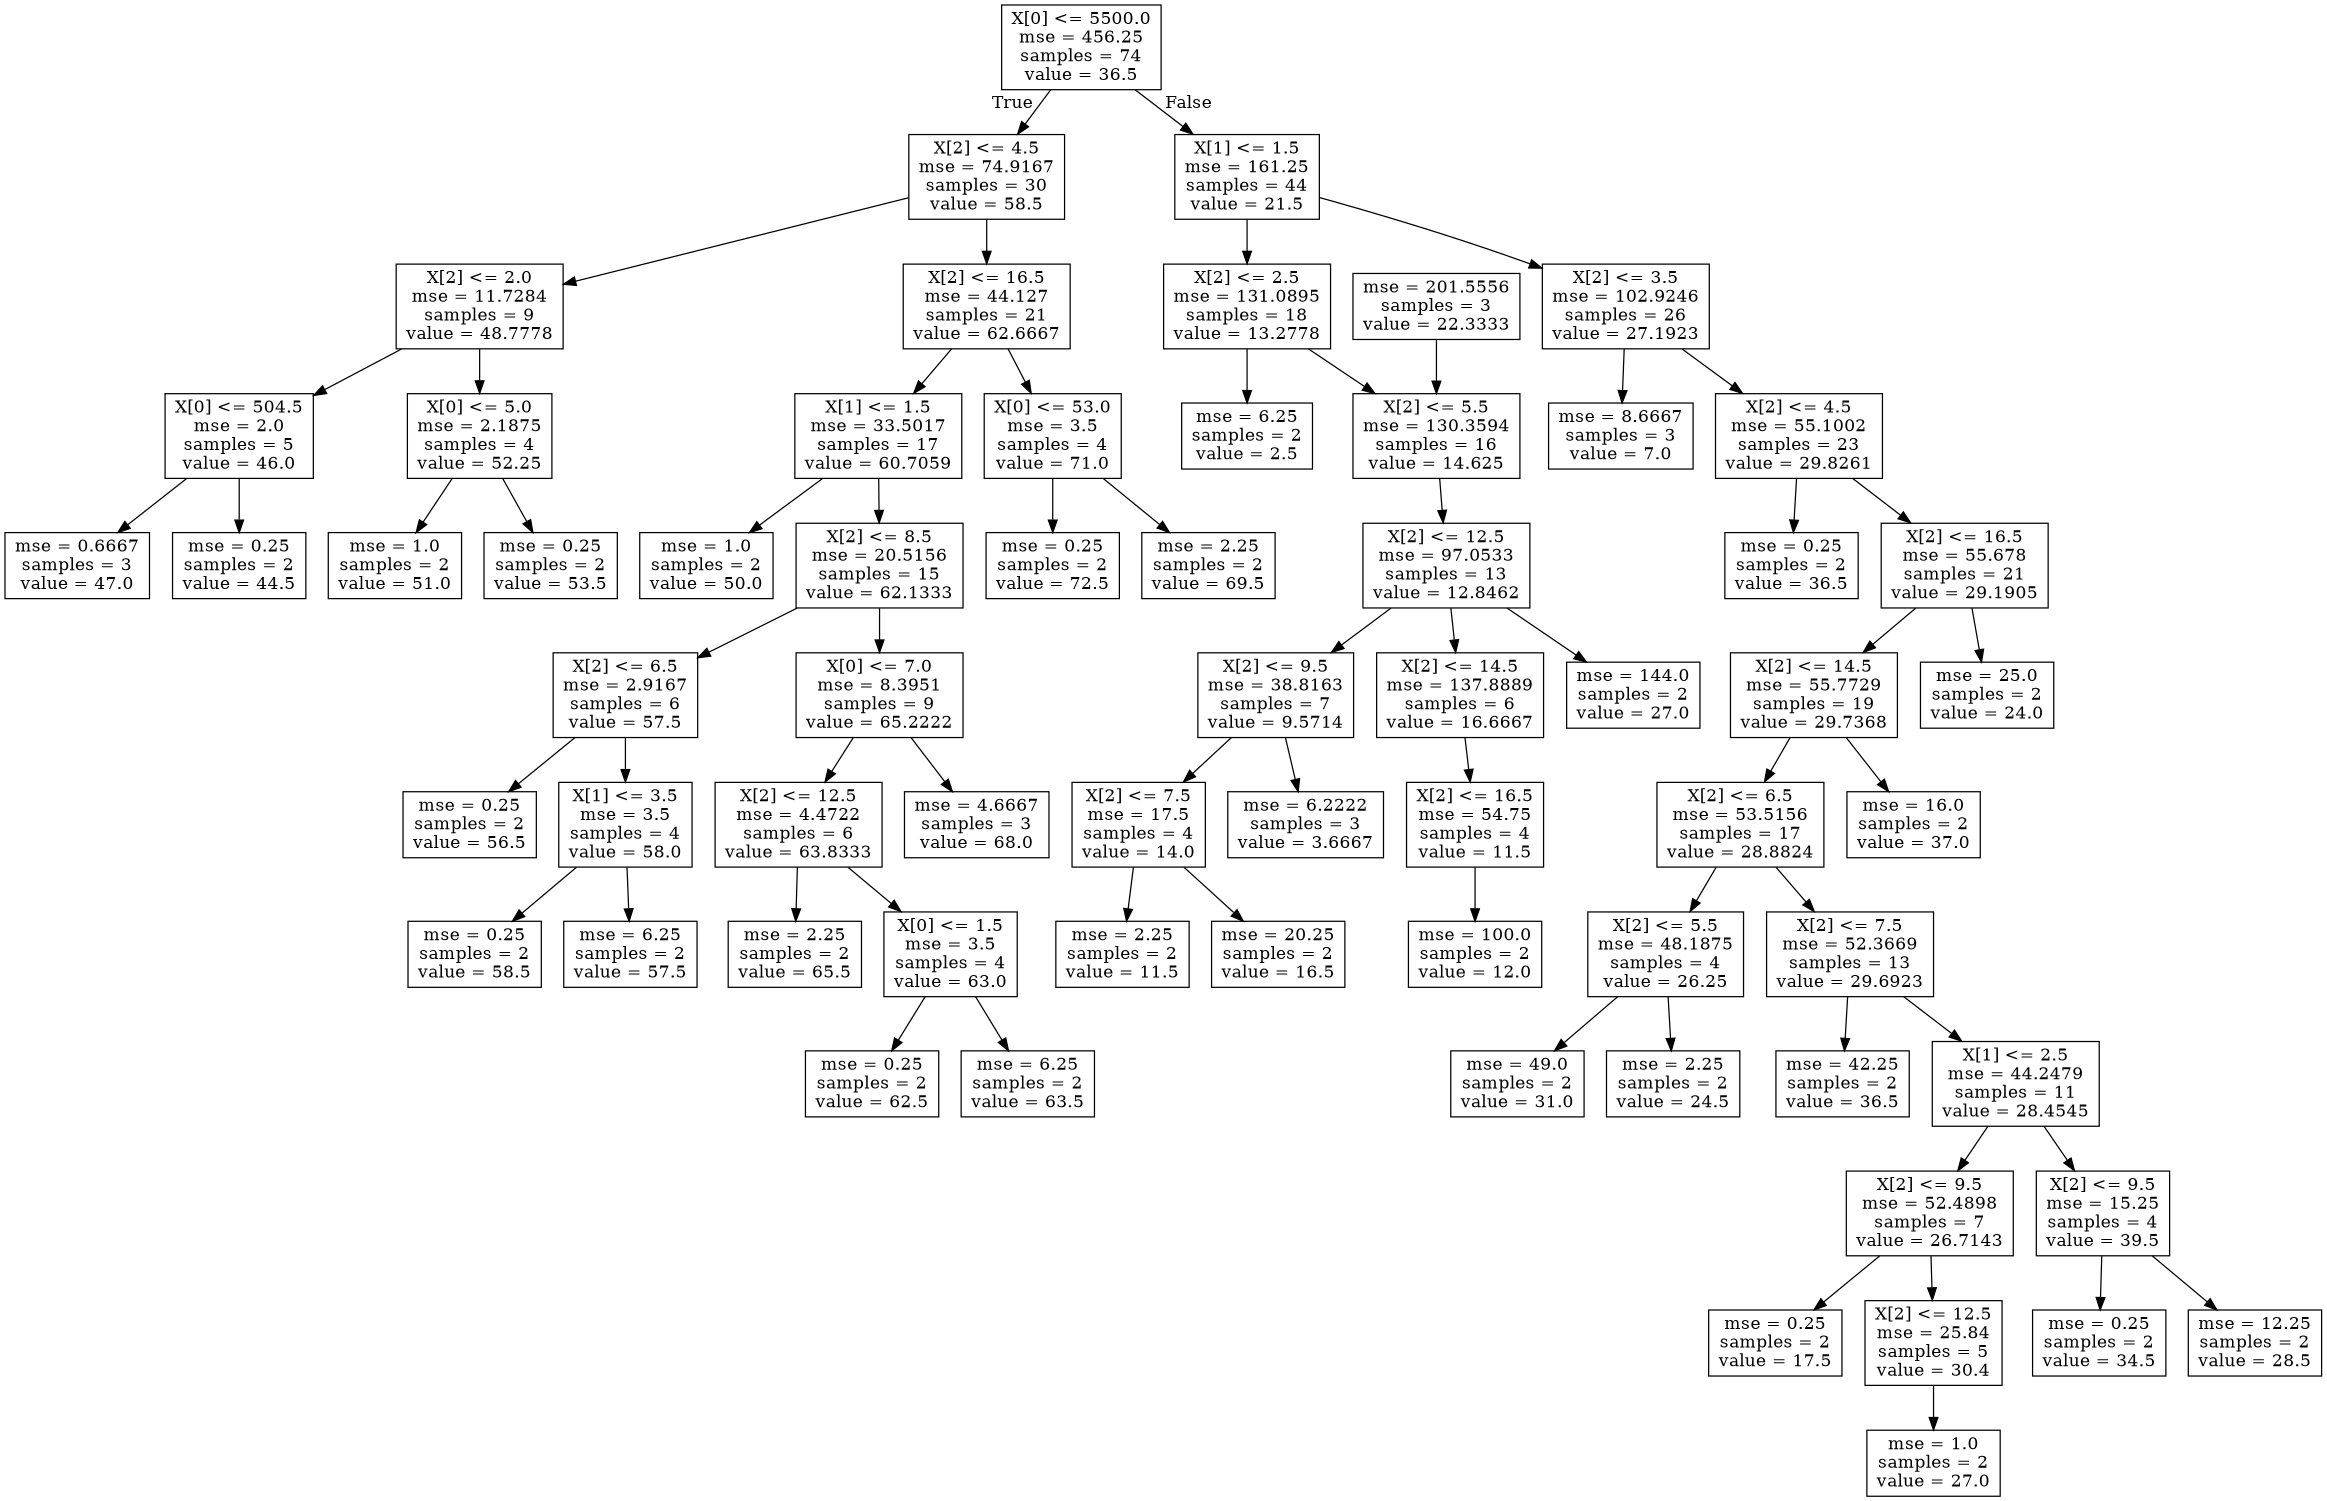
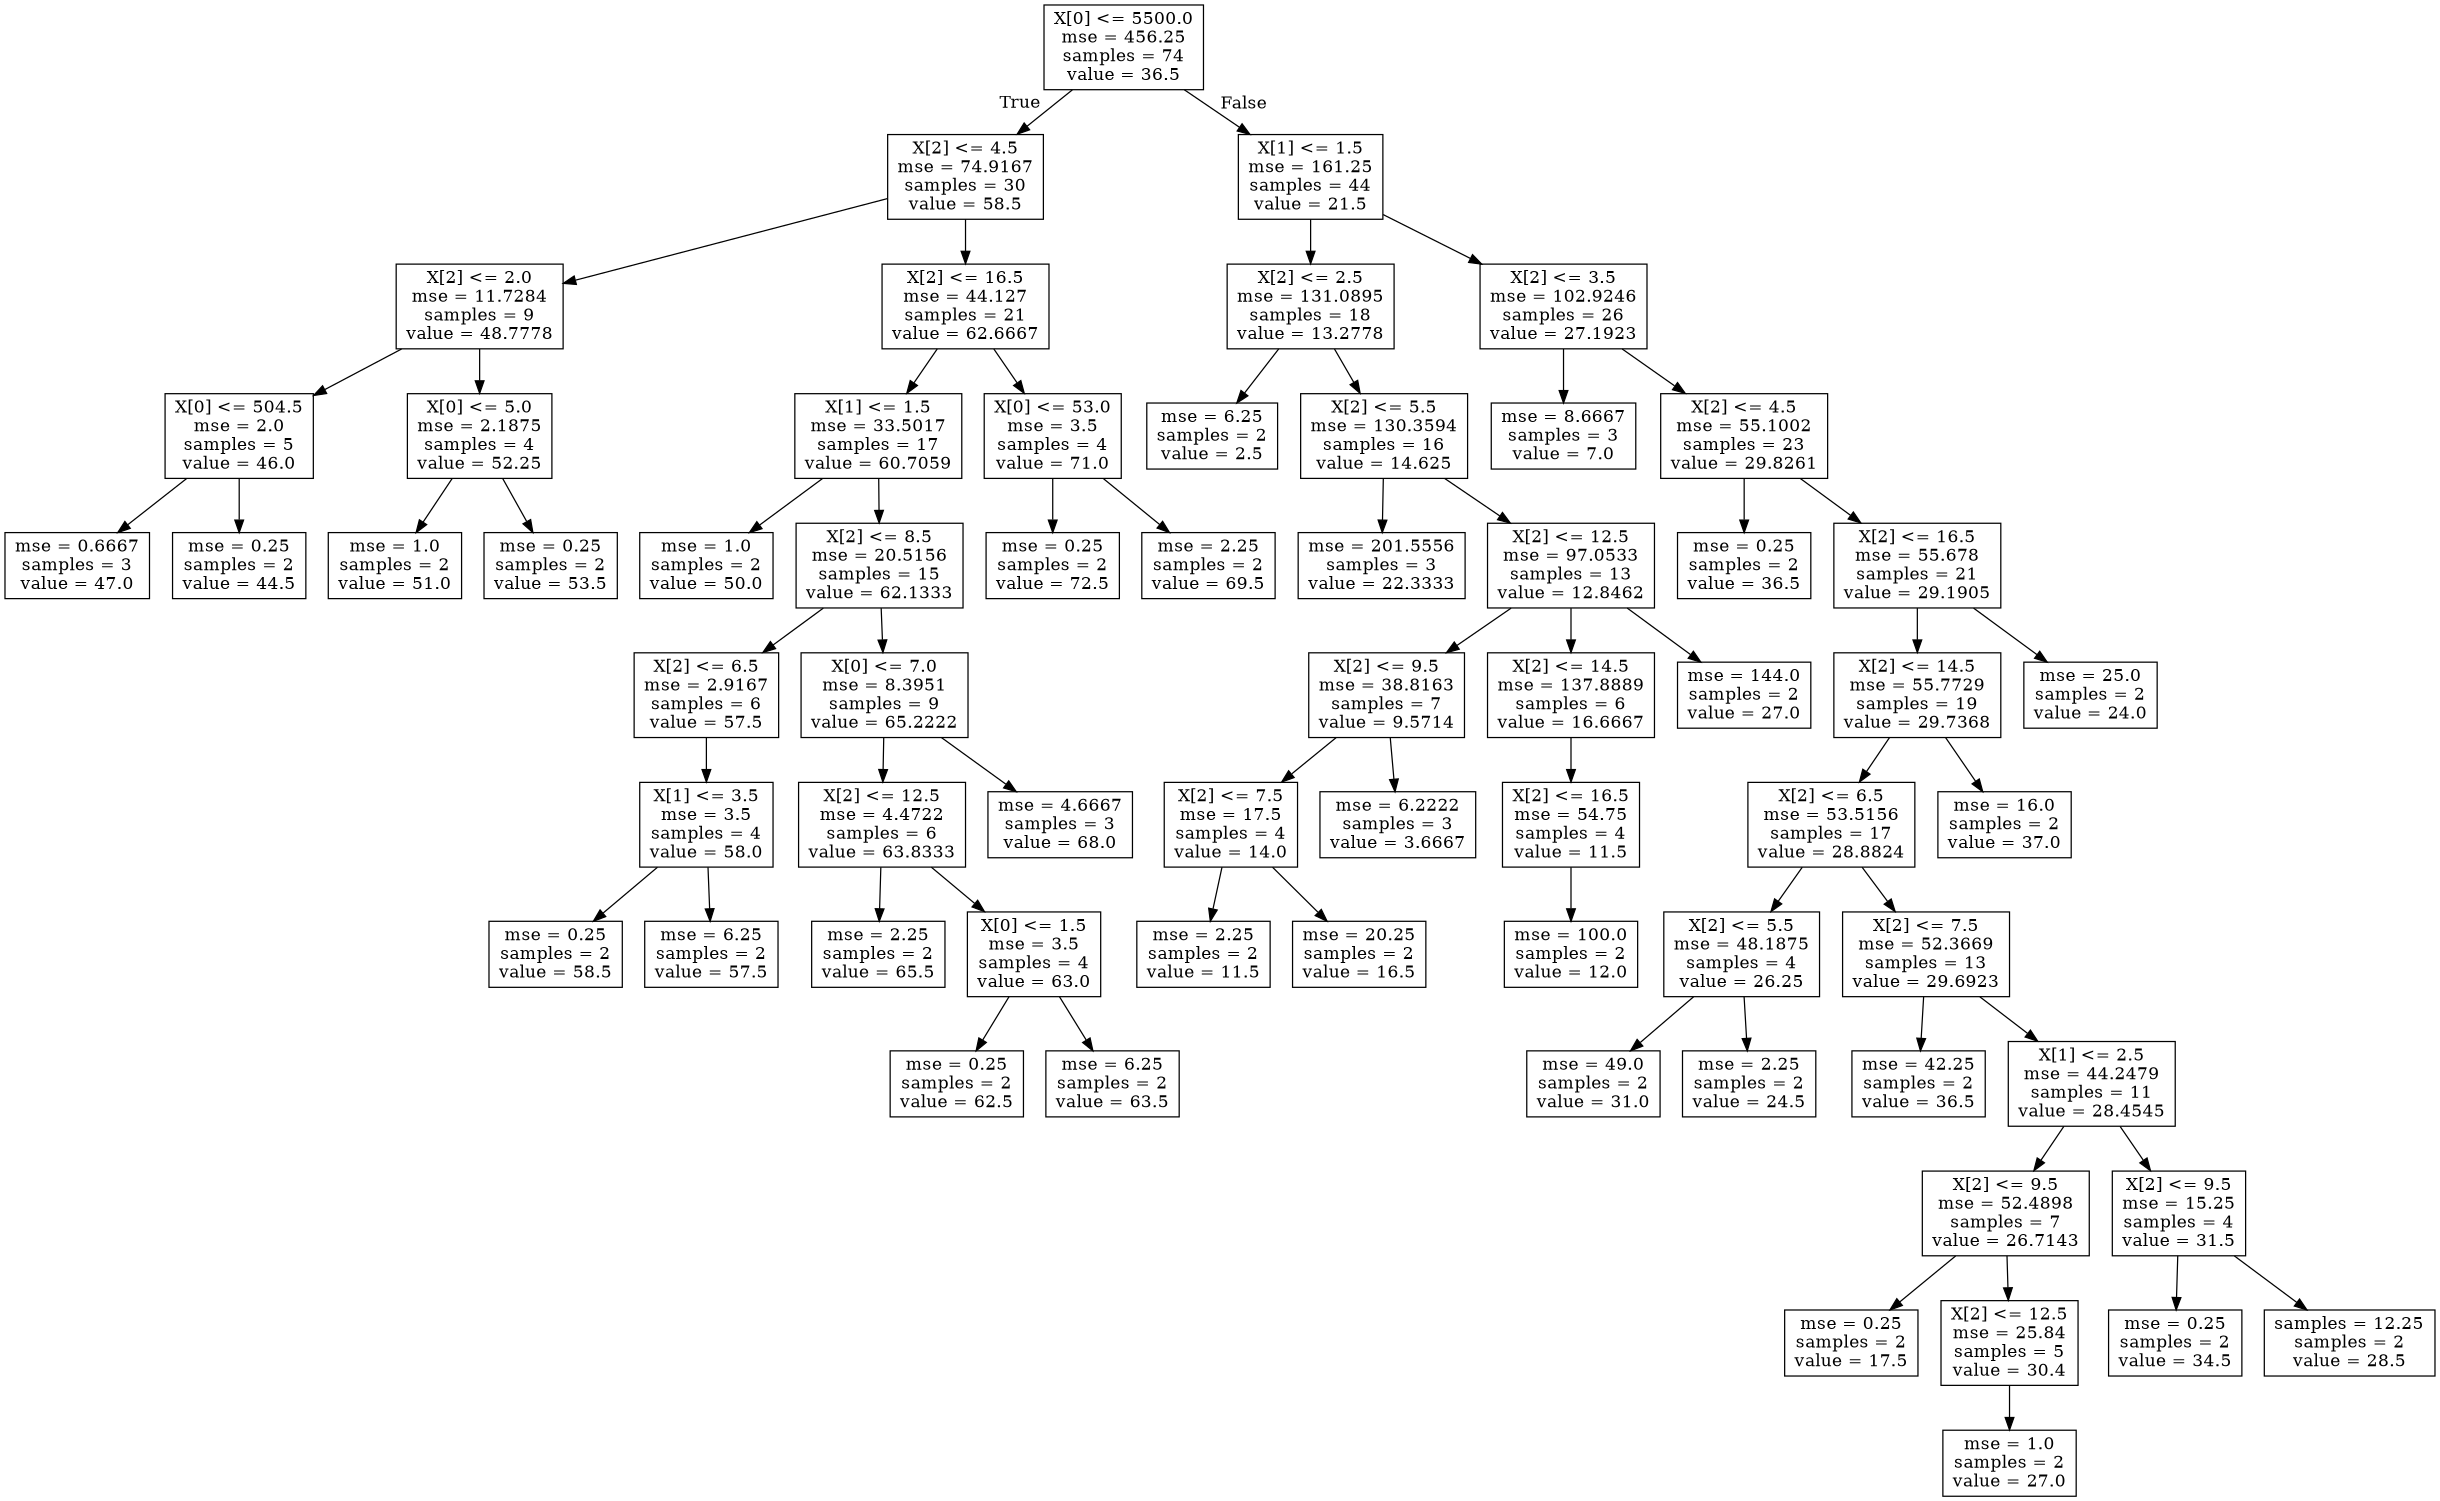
(1436, 360) -> (1383, 499)
(470, 825) -> none
(2103, 1213) -> (2179, 1213)
(2255, 1343) -> (2350, 1343)
